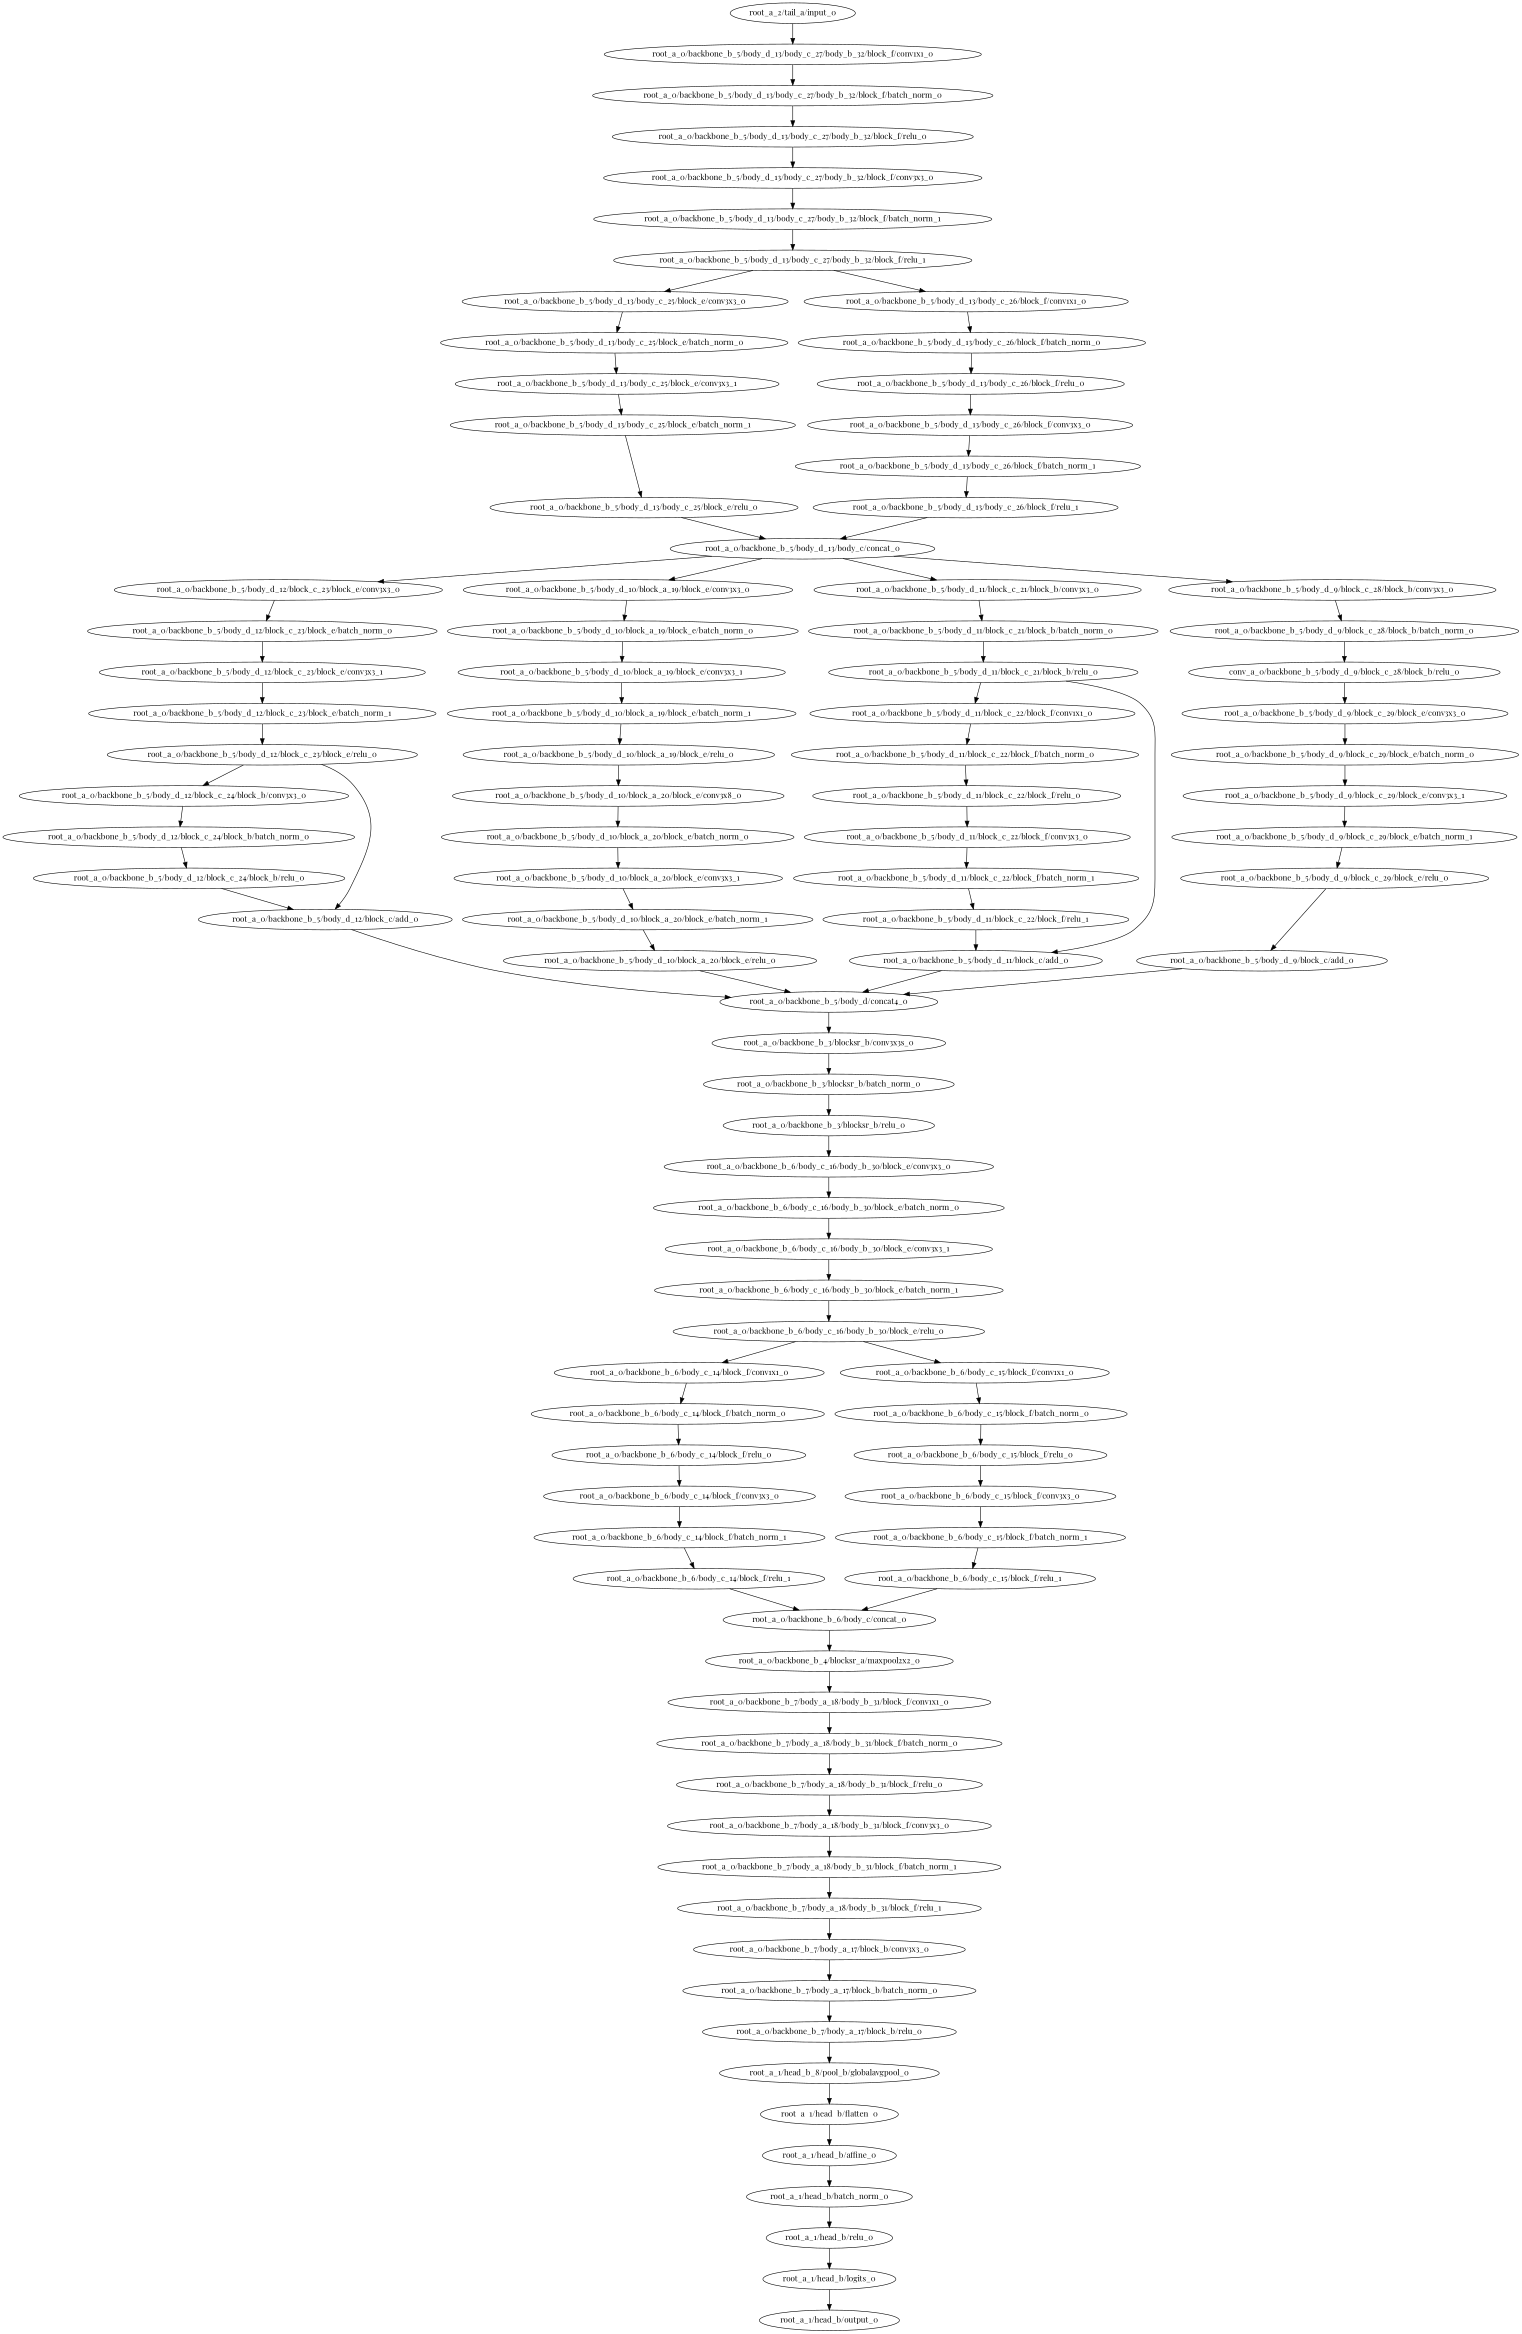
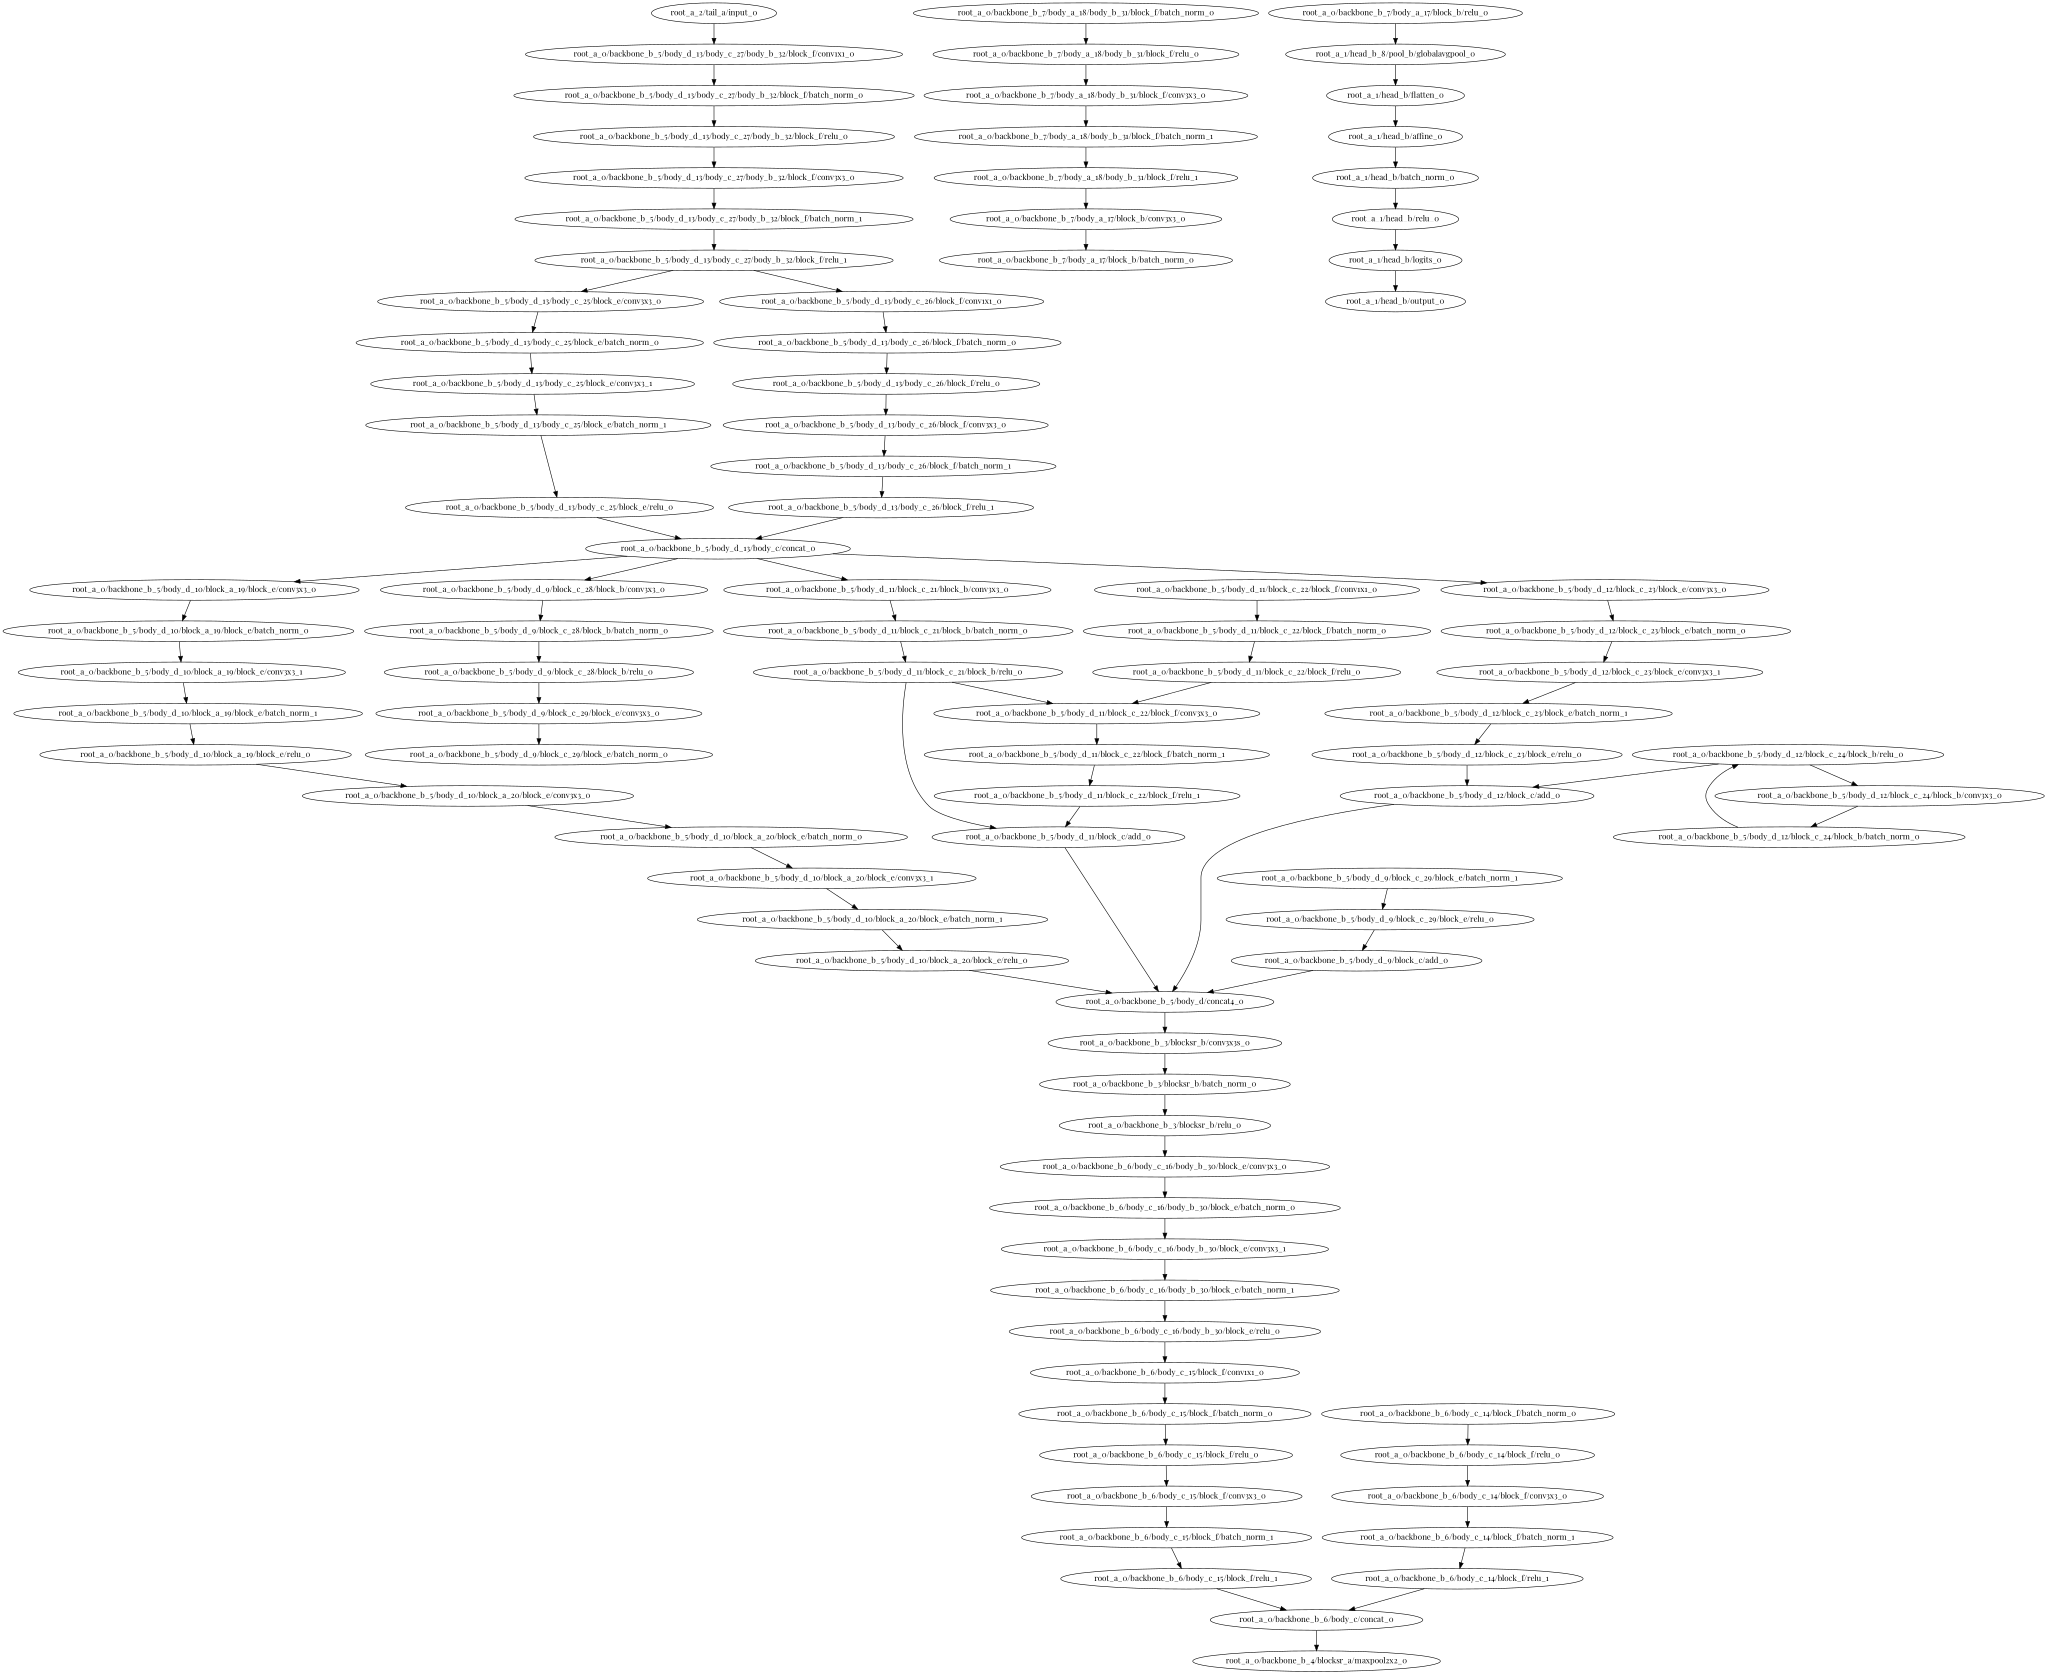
(1344, 672) -> (539, 672)
(979, 690) -> (1000, 692)
(226, 774) -> (1831, 774)
(618, 796) -> (468, 796)
(1345, 796) -> none
(689, 1373) -> none
(829, 1702) -> none
(829, 2009) -> none
